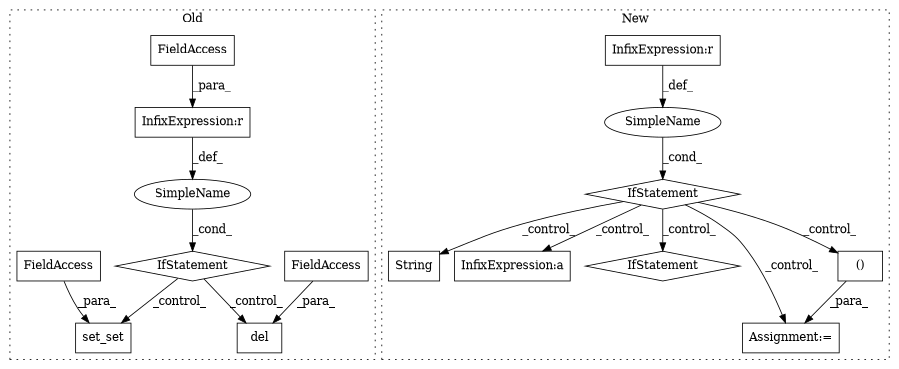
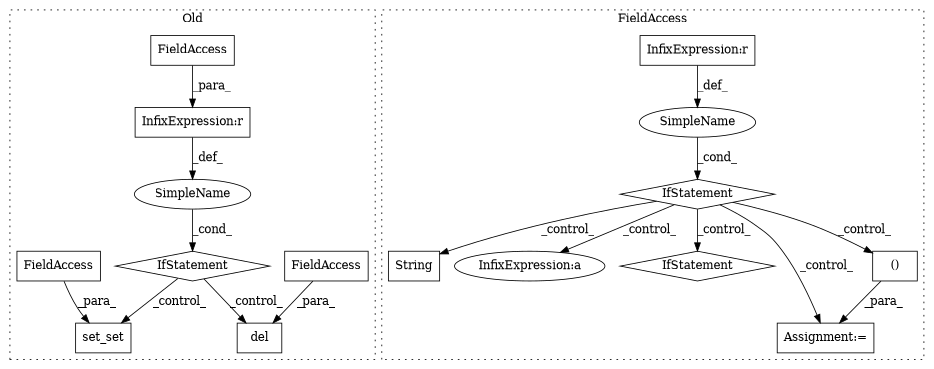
(635, 19) -> (653, 19)
(512, 266) -> (530, 266)
